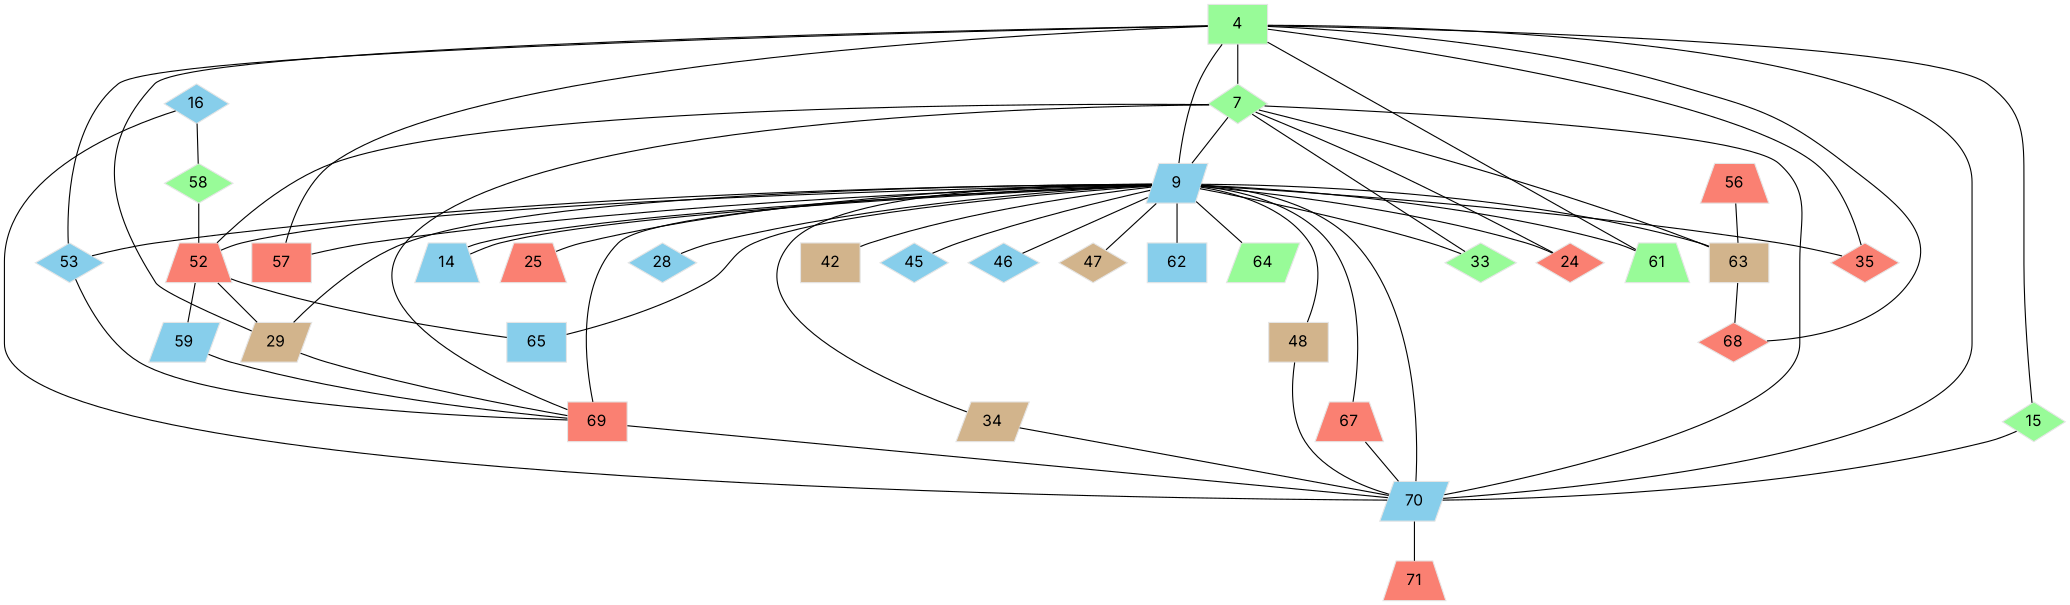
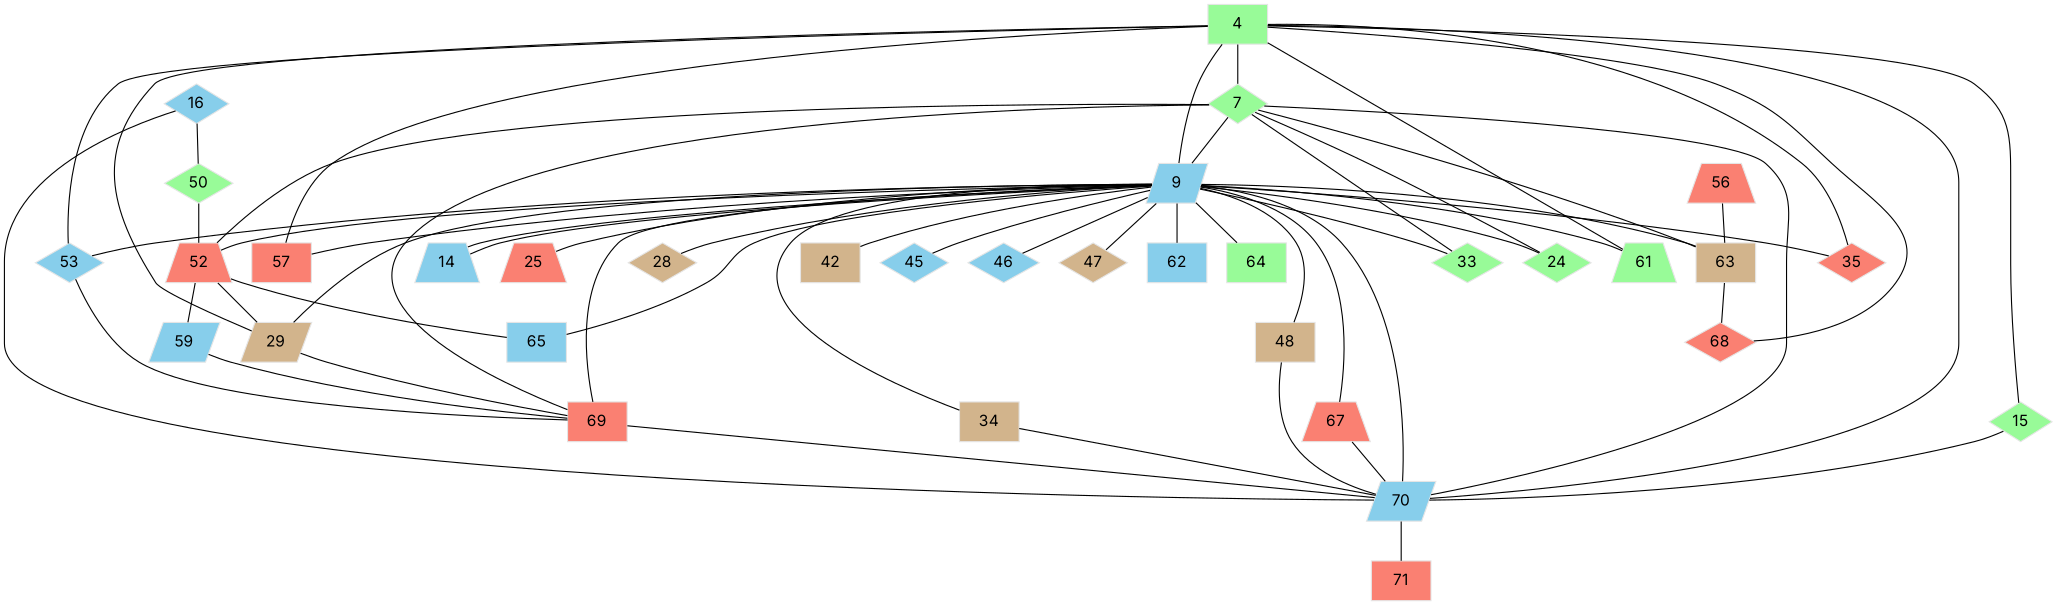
(199, 183) -> (199, 183)
(662, 263) -> (662, 263)
(1263, 263) -> (1257, 263)
(1570, 263) -> (1557, 263)
(993, 422) -> (989, 422)
(1414, 581) -> (1401, 581)
